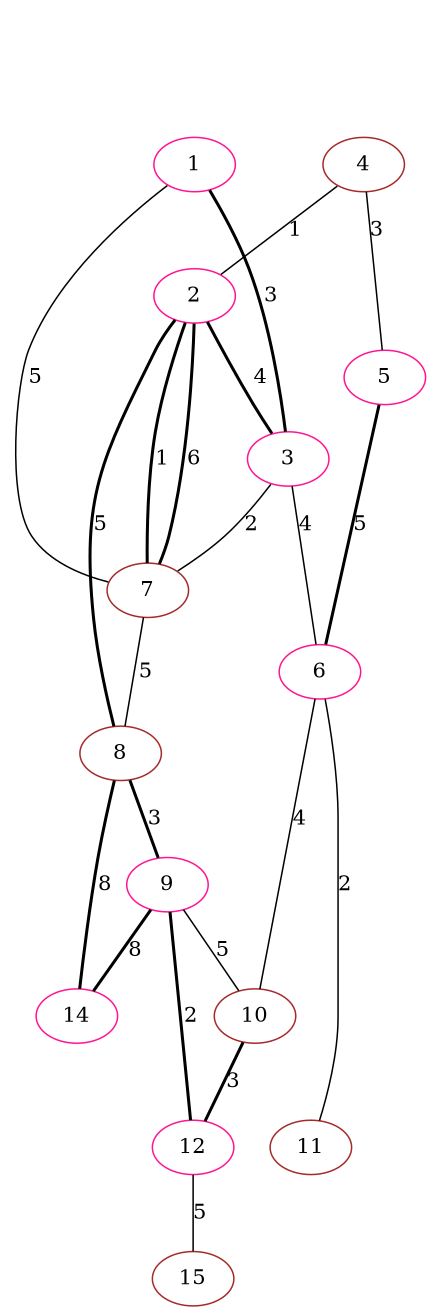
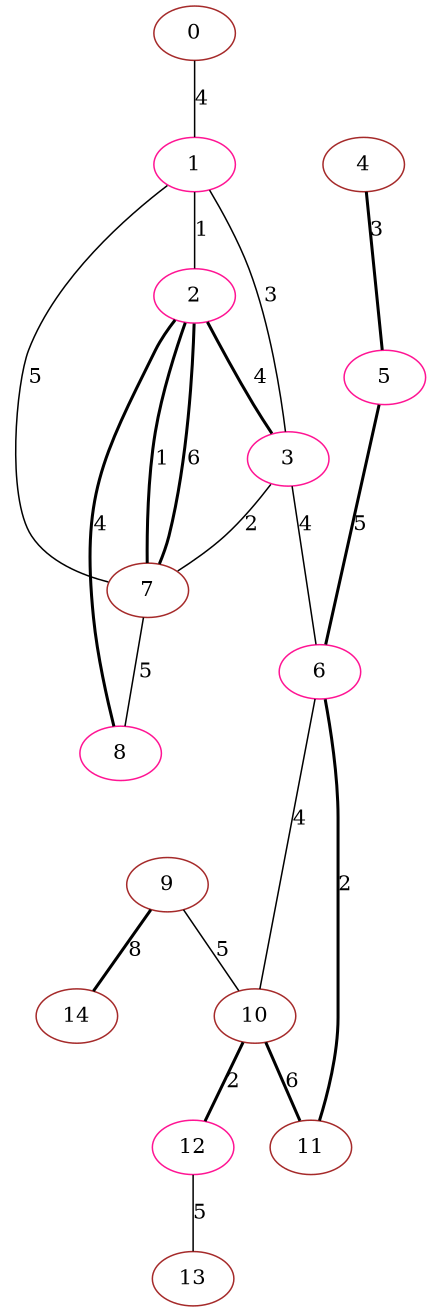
none -> (195, 33)
(279, 230) -> (195, 230)
(374, 271) -> (374, 271)
(261, 306) -> (261, 306)
(101, 525) -> (101, 525)
(121, 753) -> (121, 753)
(144, 819) -> none
(94, 884) -> none
(167, 885) -> (167, 885)
(338, 911) -> (338, 911)
(77, 1016) -> (77, 1016)
(180, 1016) -> none
(234, 1082) -> (234, 1082)
none -> (283, 1082)
(193, 1279) -> (193, 1279)
